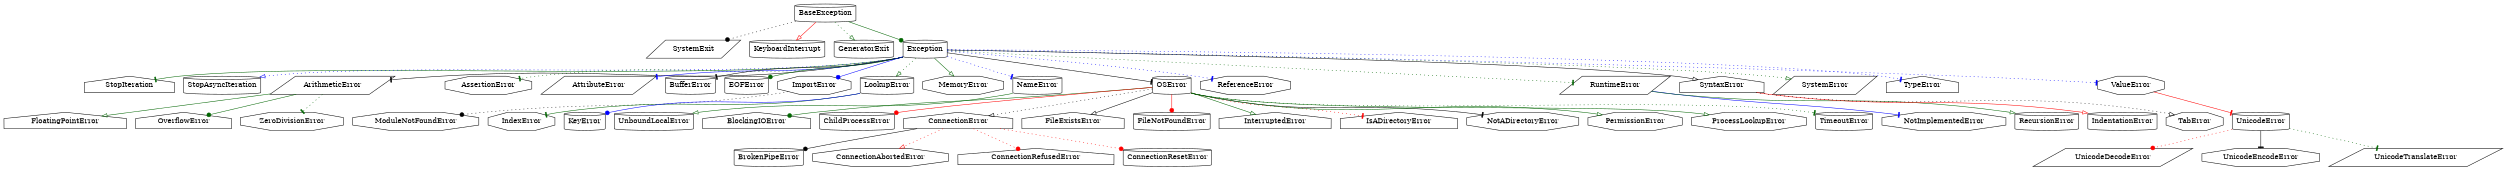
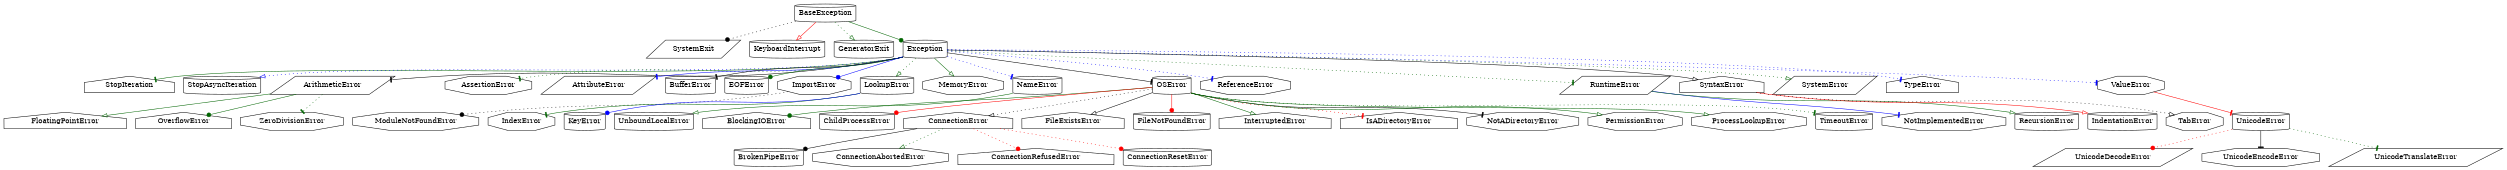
(924, 137) -> (924, 137)
